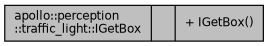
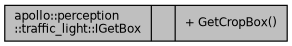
(219, 23) -> (231, 23)
